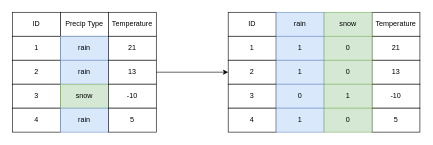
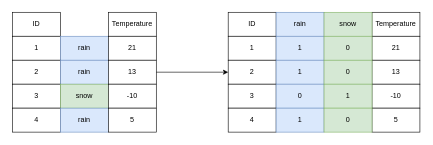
(84, 24) -> none
